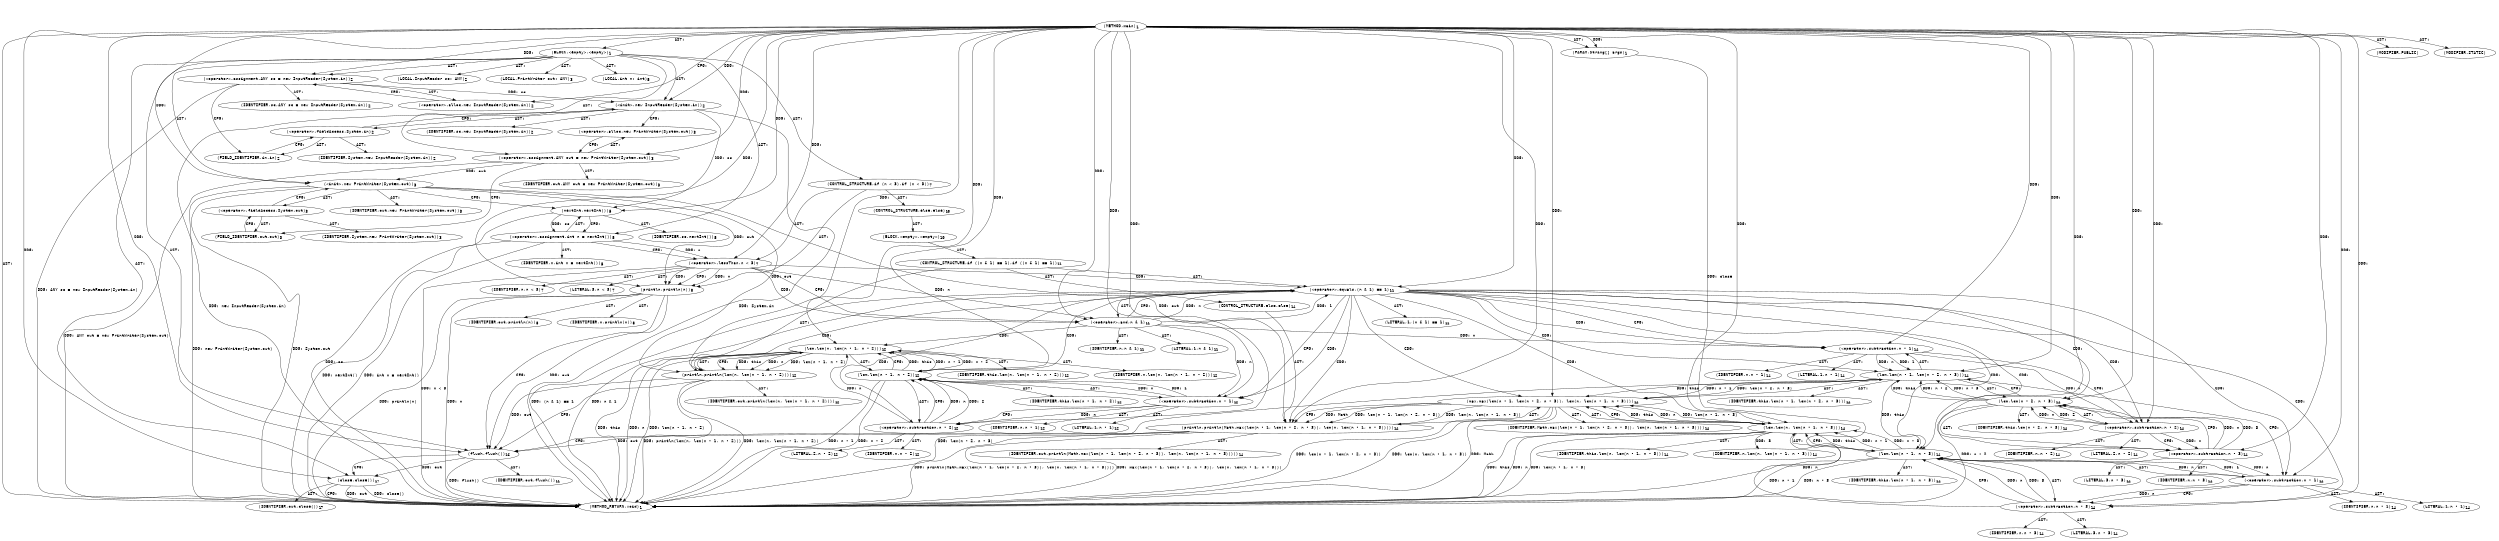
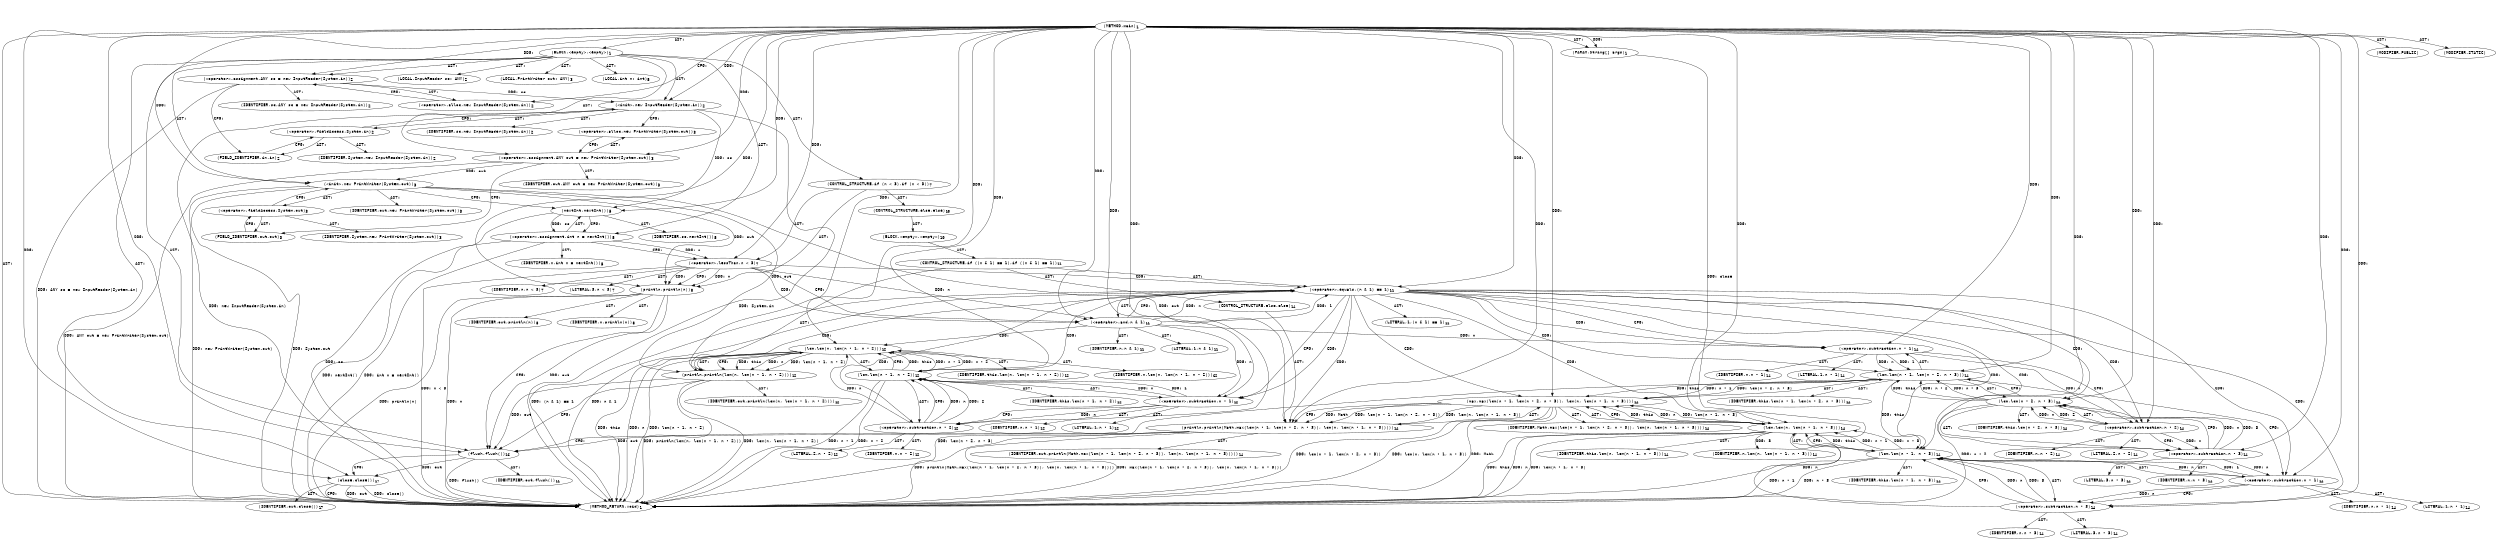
(1215, 375) -> (1215, 375)
